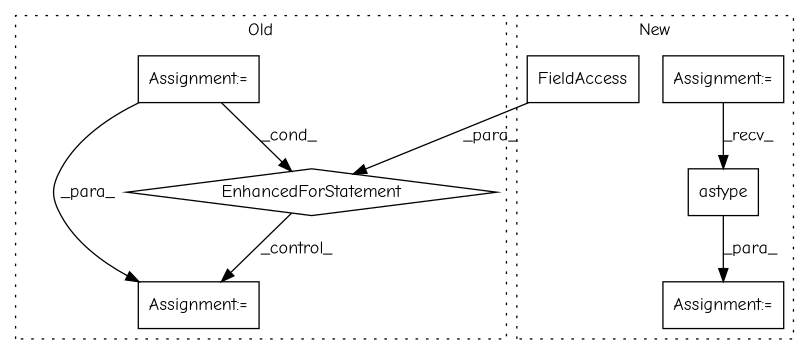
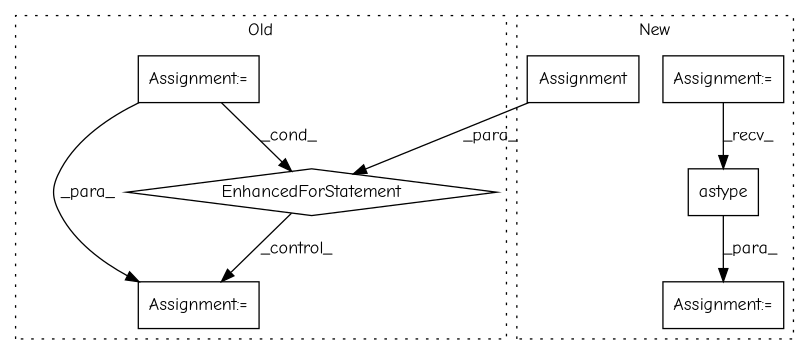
(583, 79) -> (583, 79)
